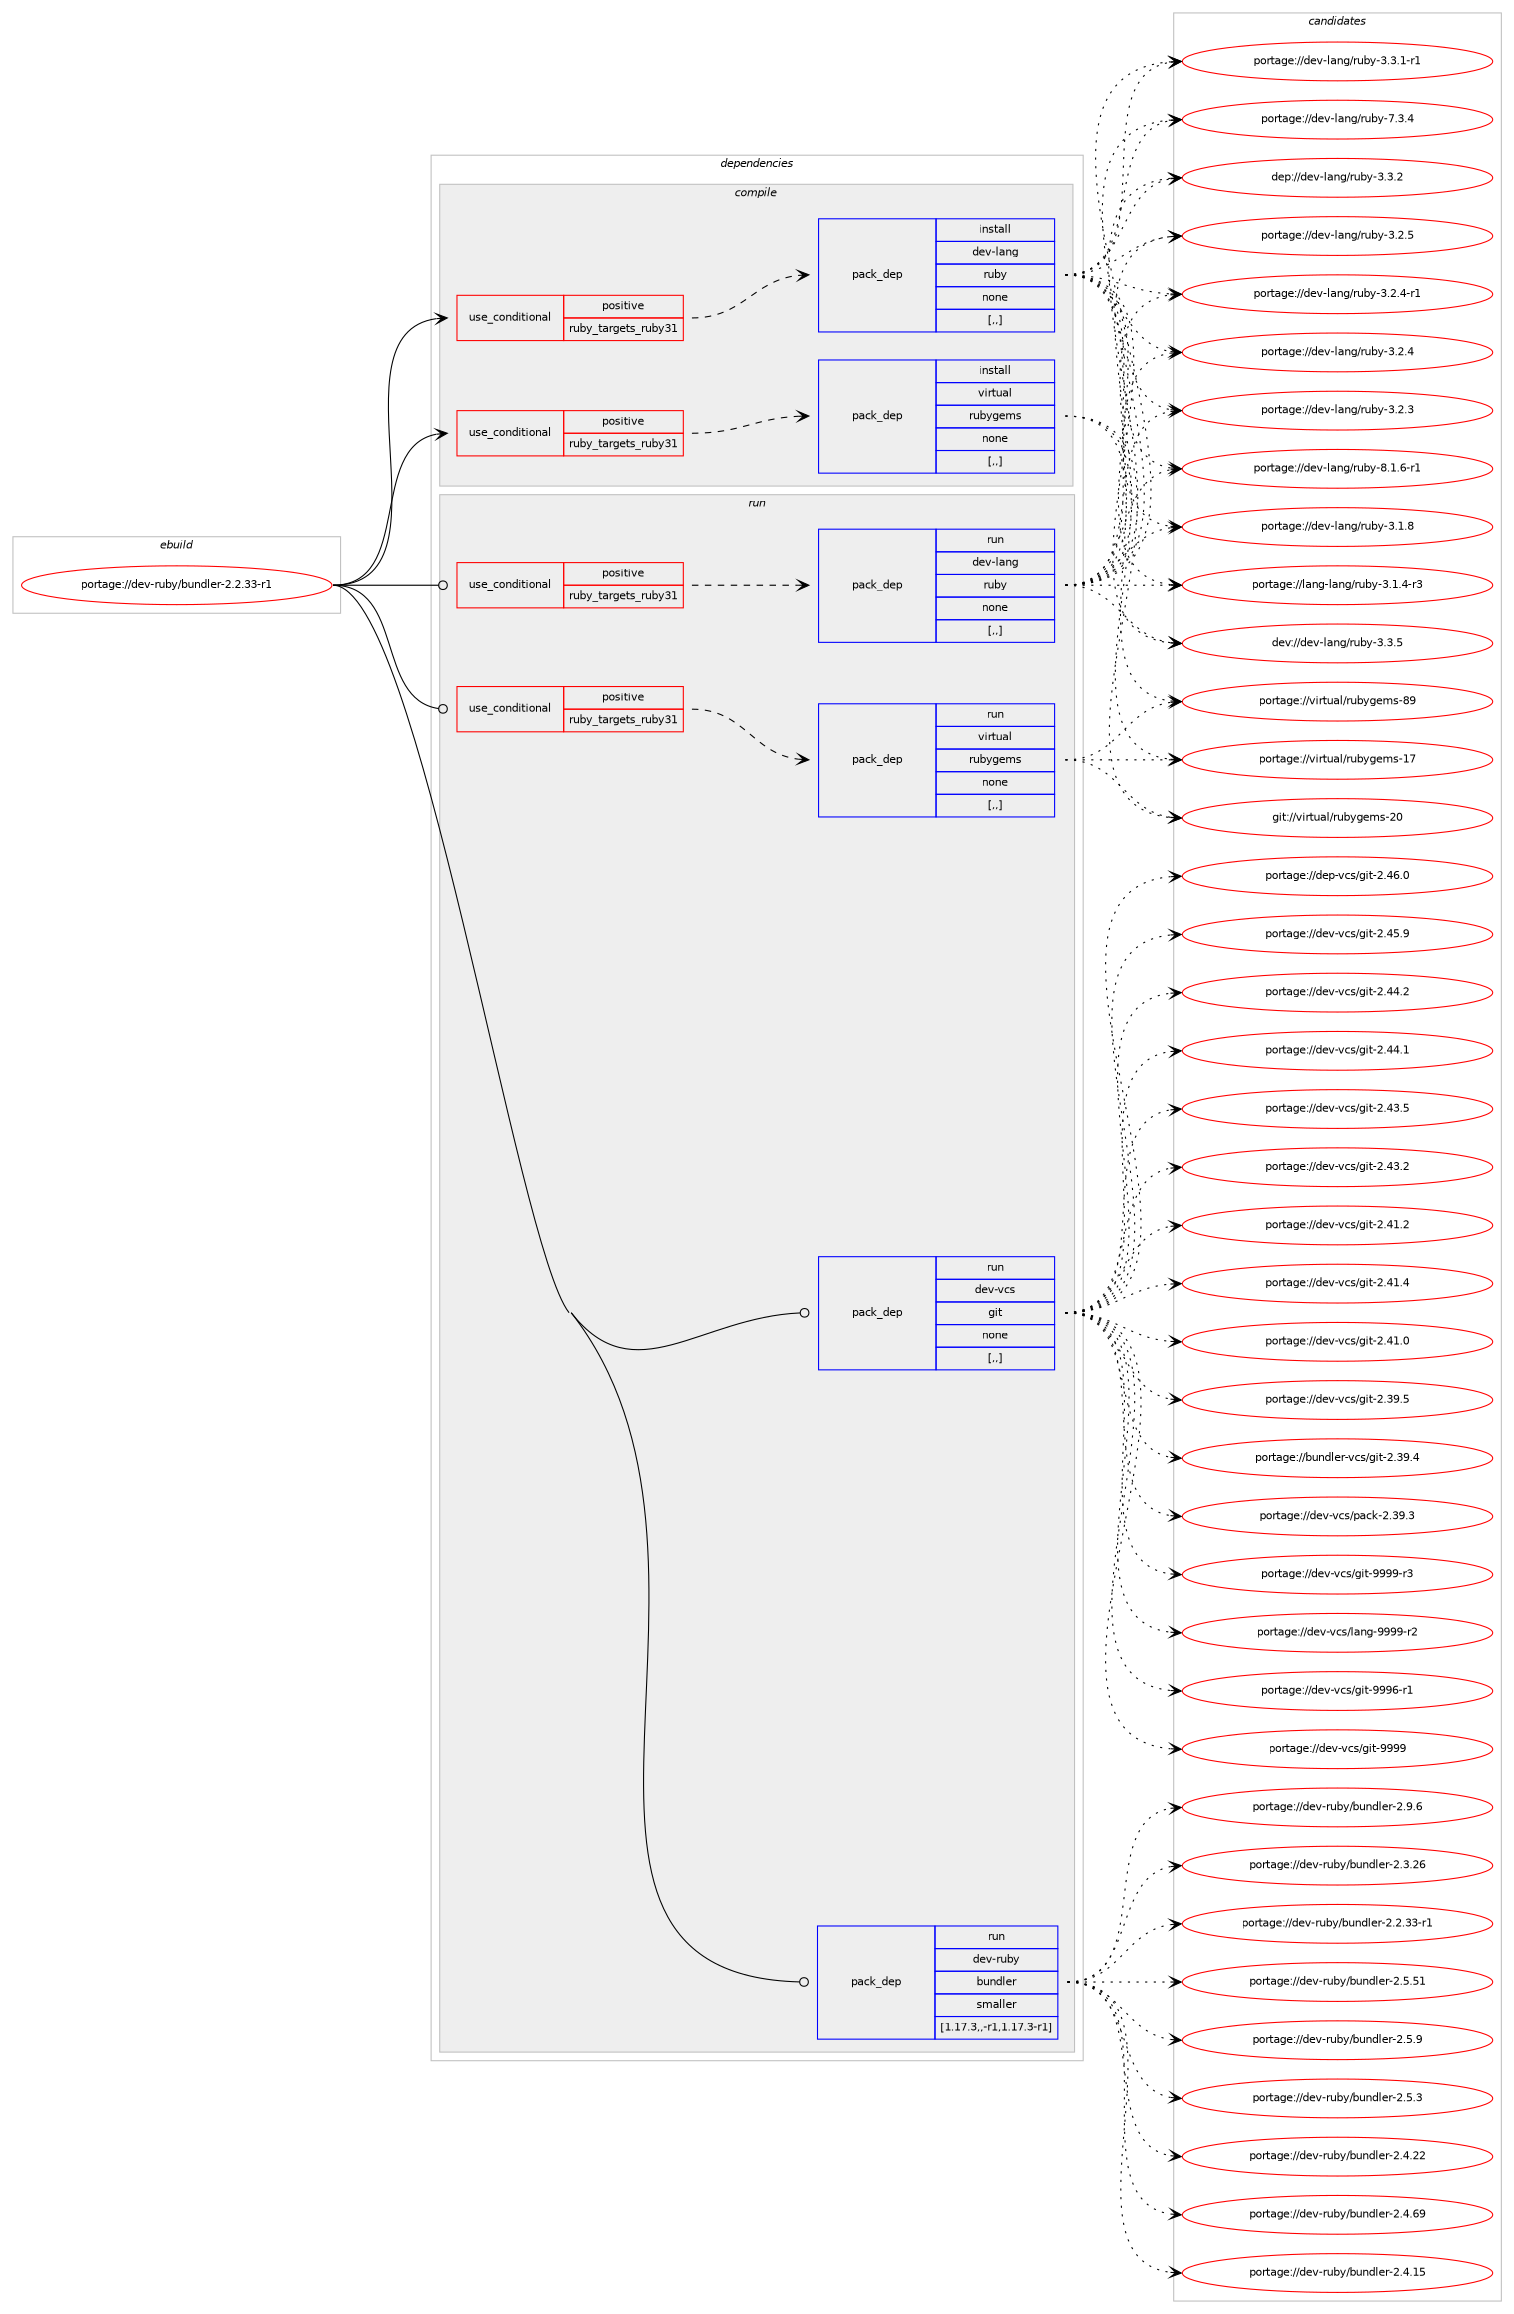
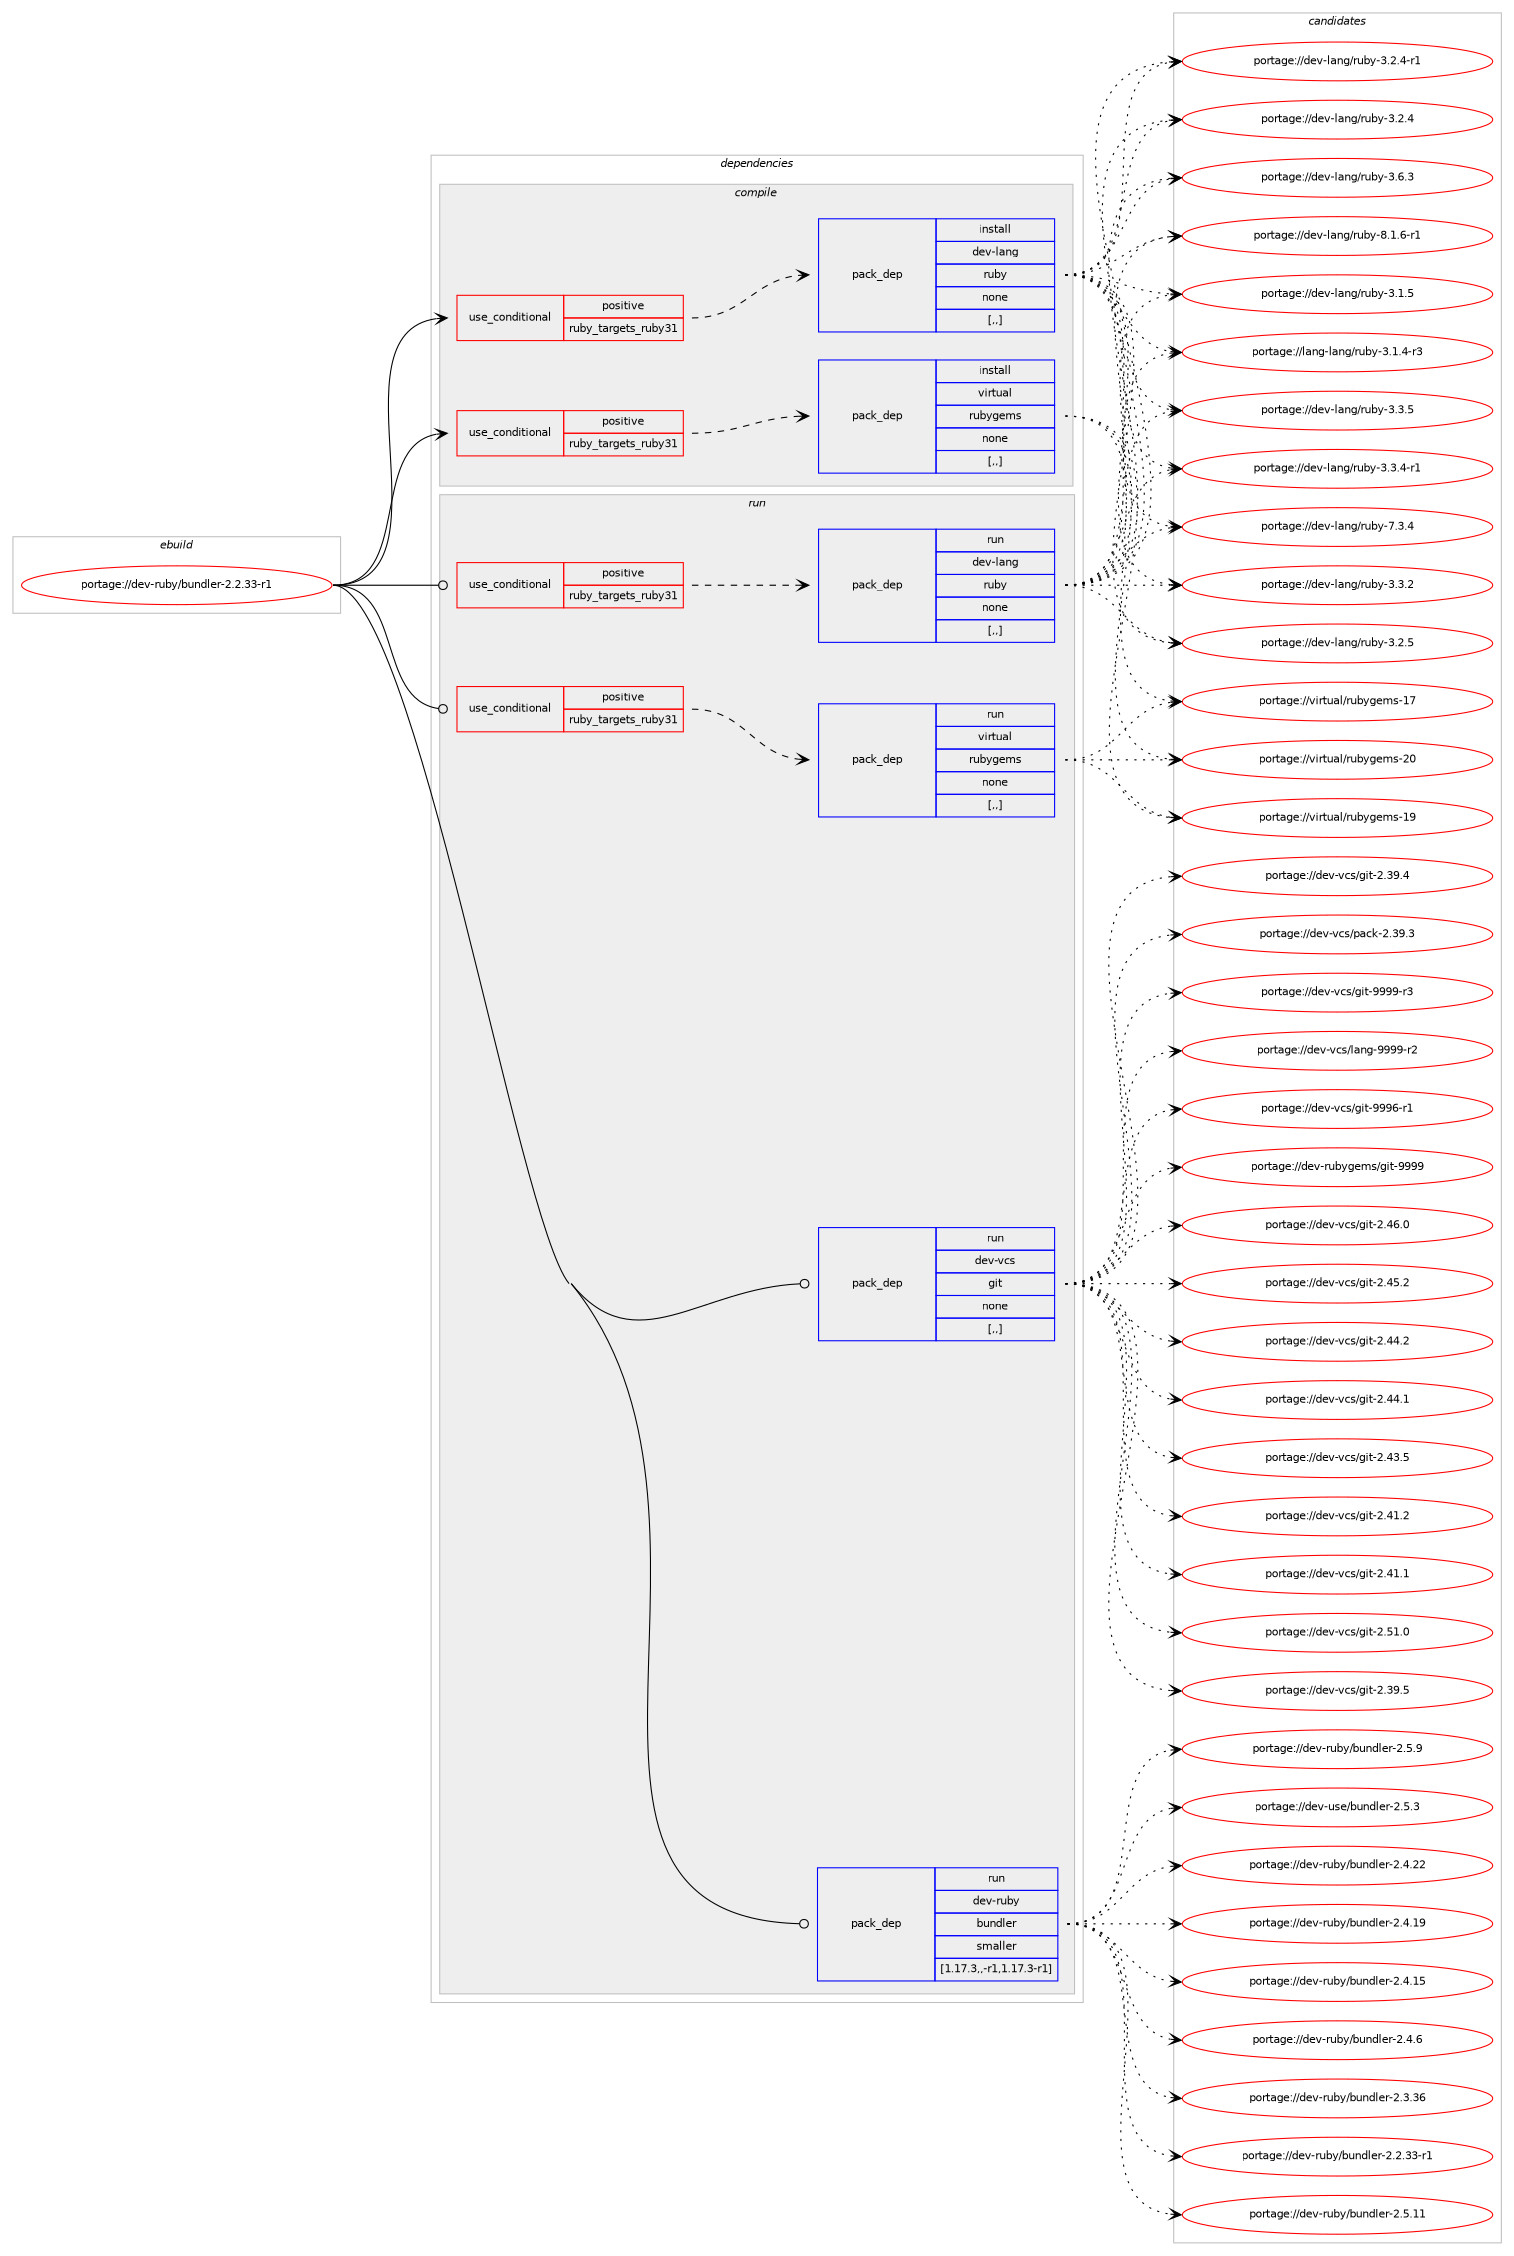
(1338, 61) -> (1338, 469)
(1338, 178) -> (1338, 585)
(1338, 411) -> (1338, 178)
(1338, 527) -> (1338, 294)
(1338, 643) -> (1338, 411)
(1338, 702) -> (1338, 818)
(1338, 818) -> (1338, 760)
(1338, 876) -> (1338, 1225)
(1338, 934) -> (1338, 1284)
(1338, 1167) -> none
(1338, 1284) -> (1338, 1575)
(1338, 1342) -> (1338, 1633)
(1338, 1458) -> (1338, 876)
(1338, 1749) -> (1338, 1167)
(1338, 1807) -> (1338, 2040)
(1338, 1866) -> (1338, 2098)
(1338, 1982) -> (1338, 2215)
(1338, 2098) -> (1338, 1807)
(1338, 2215) -> (1338, 1924)
